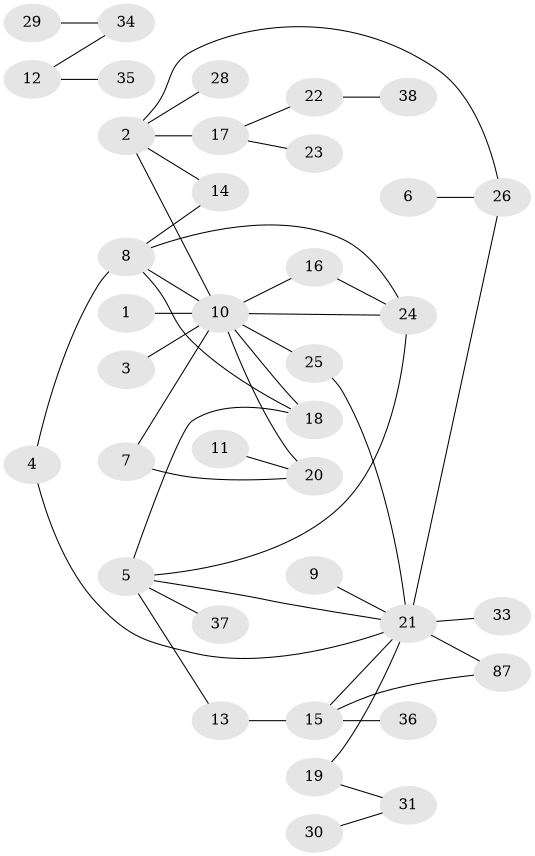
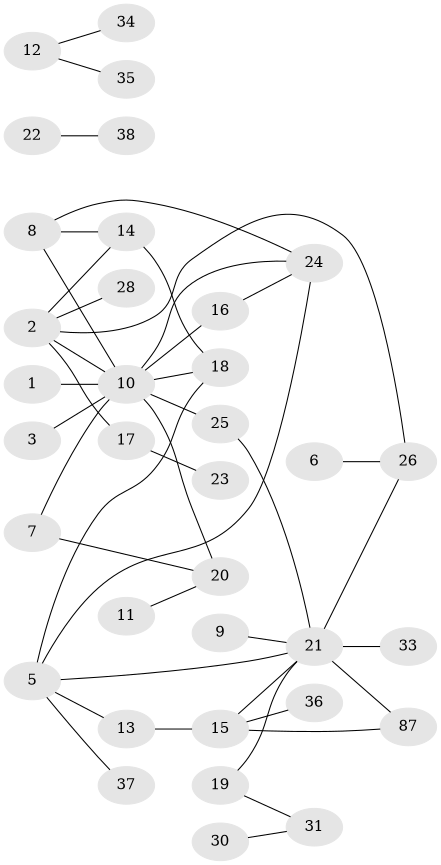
(32, 23) -> none
(267, 116) -> none
(205, 353) -> (168, 285)
(32, 465) -> none
